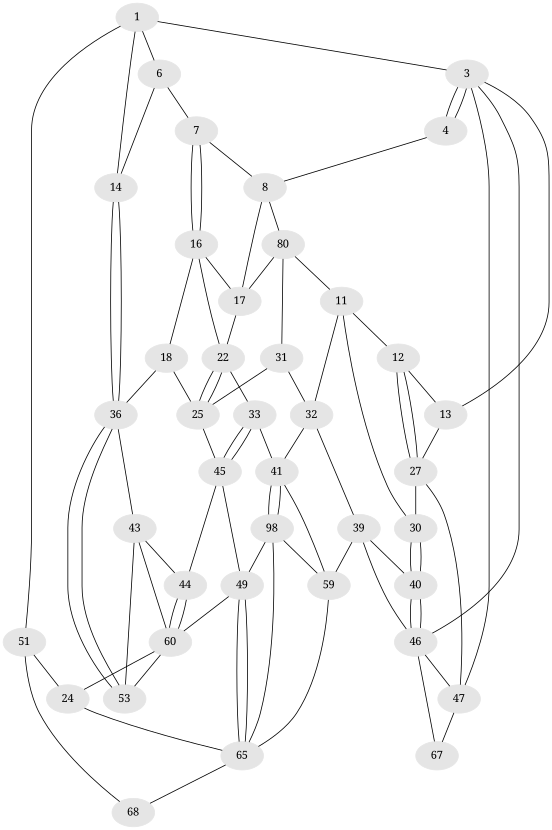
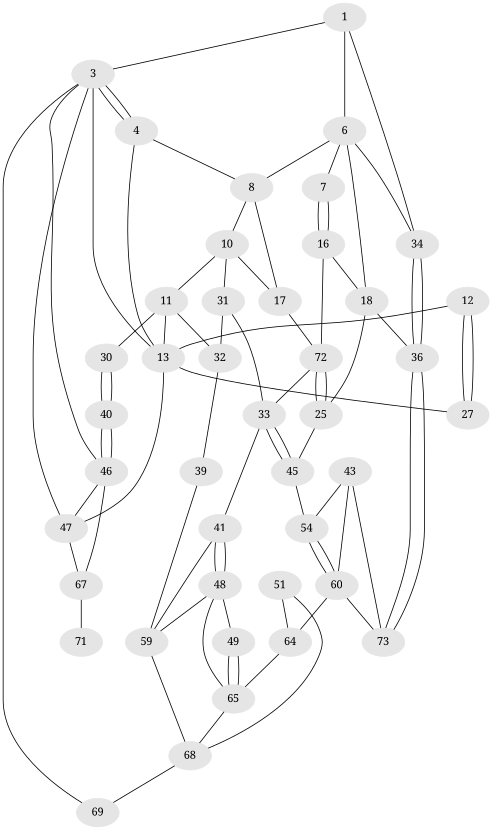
(231, 159) -> (298, 159)
(116, 188) -> (417, 245)
none -> (357, 216)
(283, 245) -> (227, 245)
none -> (128, 248)
(218, 273) -> none
(32, 308) -> none
(370, 330) -> (165, 330)
(223, 358) -> (321, 358)
(244, 384) -> (253, 356)
(294, 443) -> none
(125, 472) -> none
(416, 500) -> none
(231, 529) -> none
(272, 529) -> (220, 585)
(387, 557) -> none
(459, 581) -> (148, 461)
(185, 585) -> (307, 529)
(381, 588) -> none
(206, 614) -> none
none -> (81, 642)
(312, 683) -> (168, 699)
(68, 699) -> (290, 642)
(125, 699) -> (383, 642)
none -> (98, 813)
